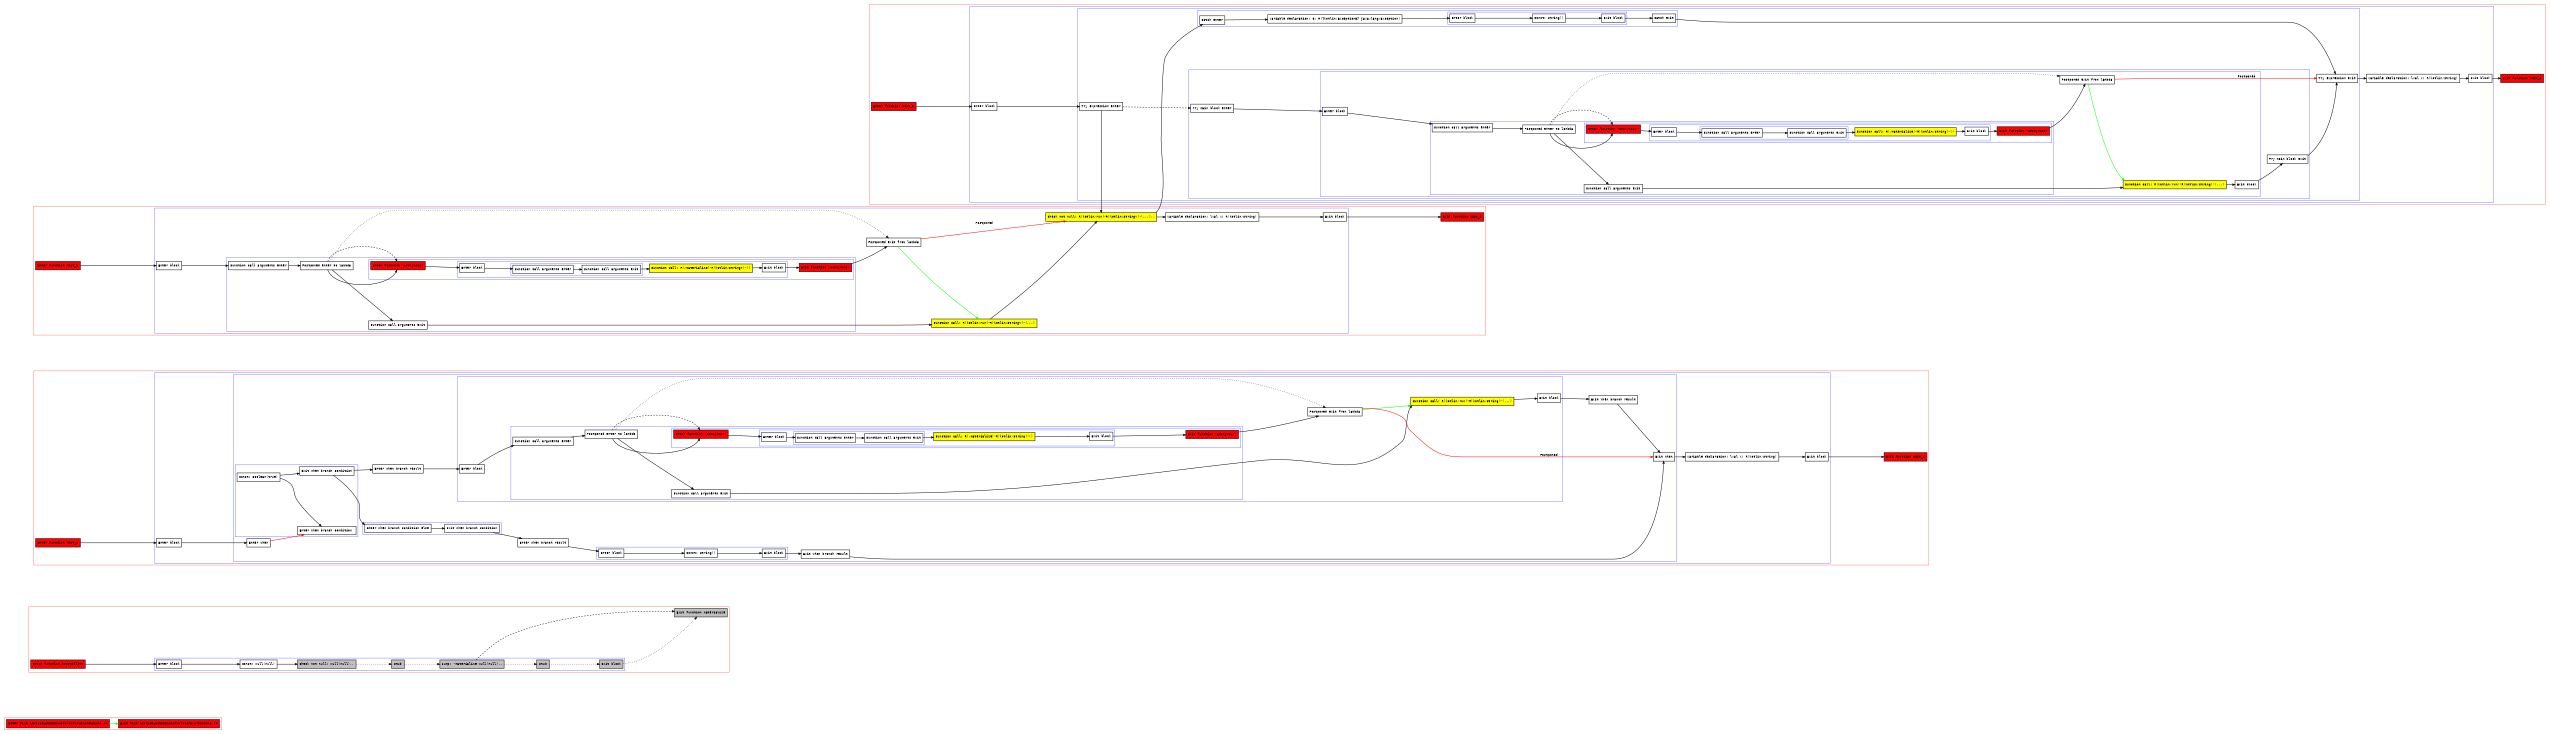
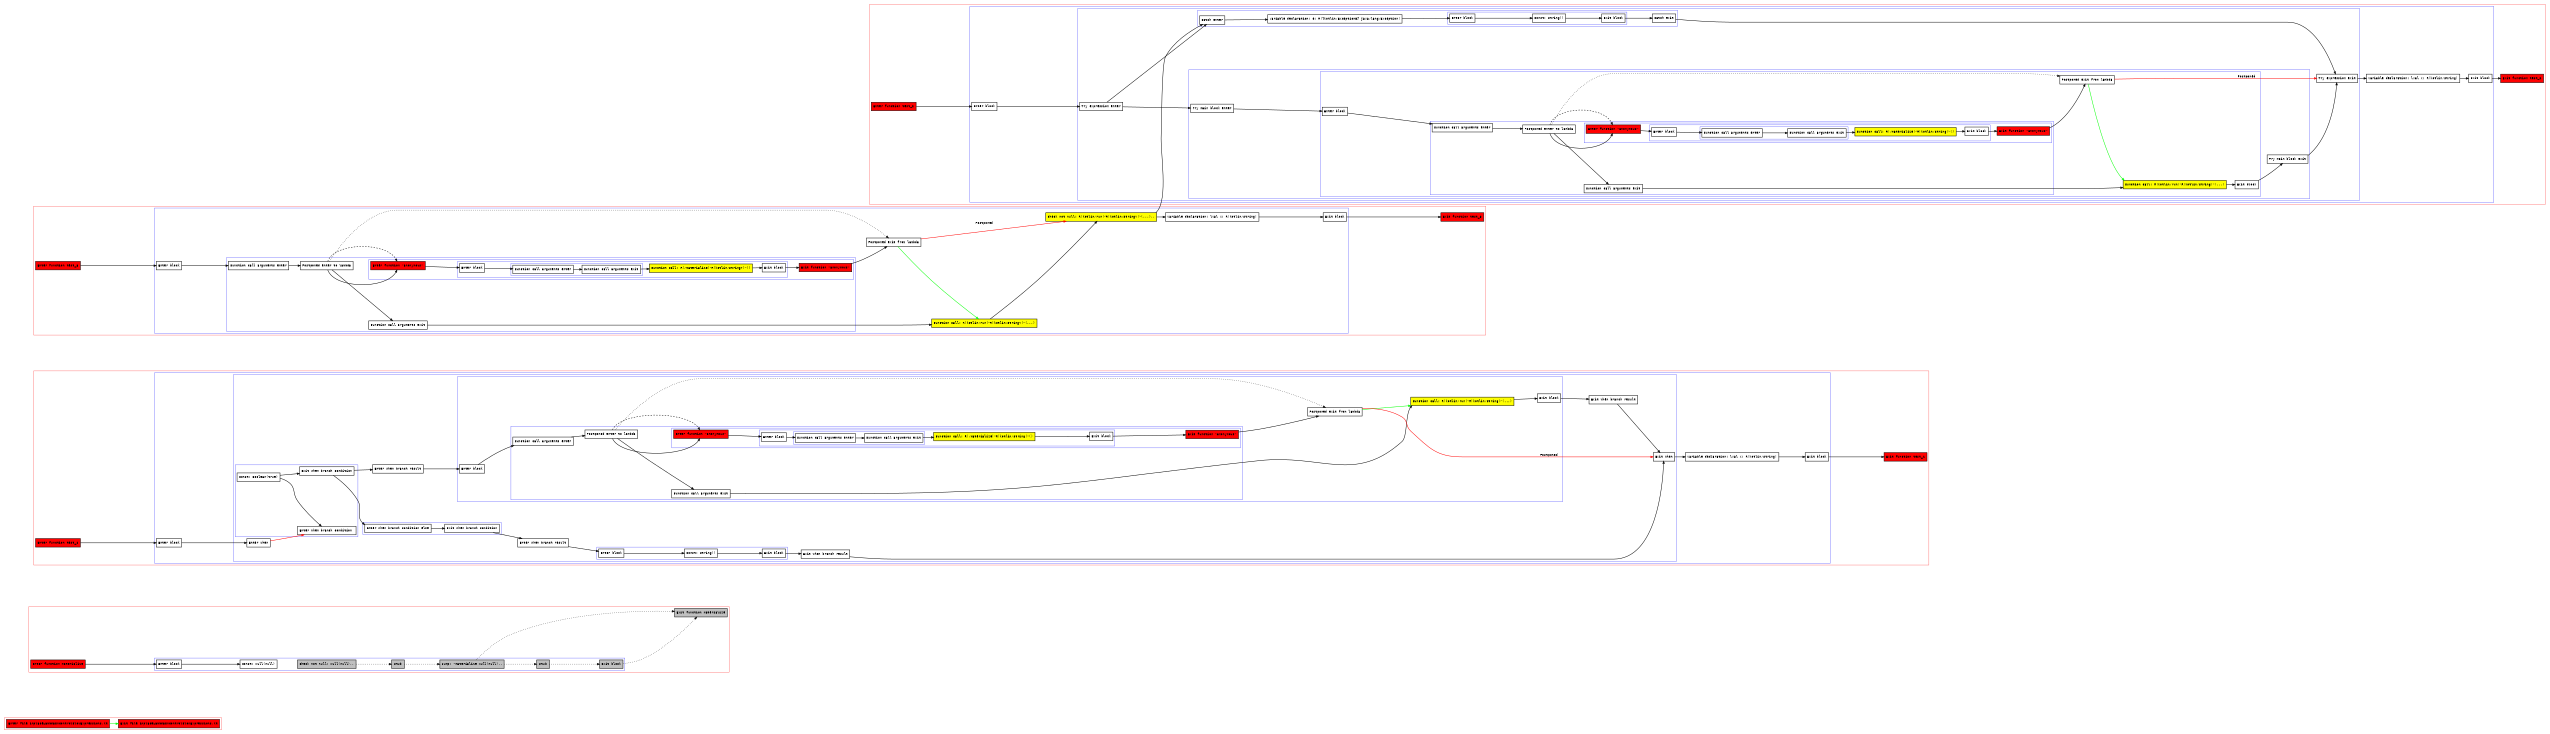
(1155, 107) -> (1155, 107)
(1101, 161) -> (1156, 64)
(569, 619) -> (569, 619)
(286, 664) -> none
